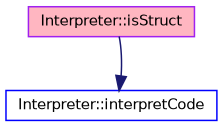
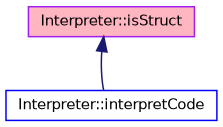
(121, 56) -> (102, 71)
